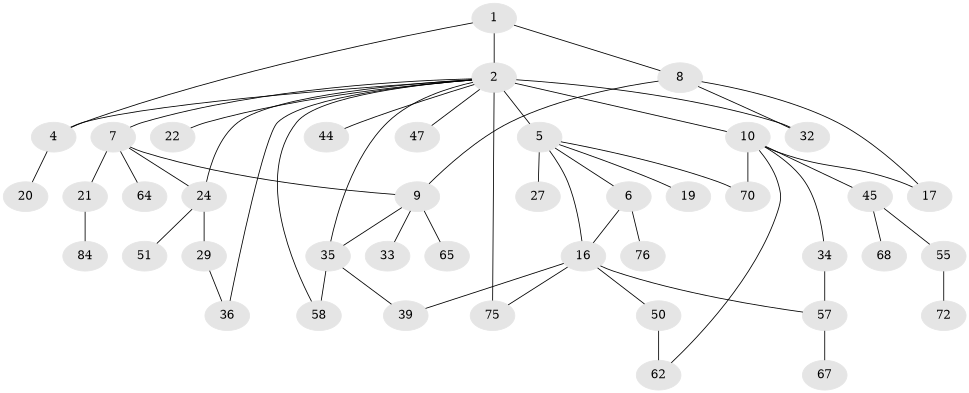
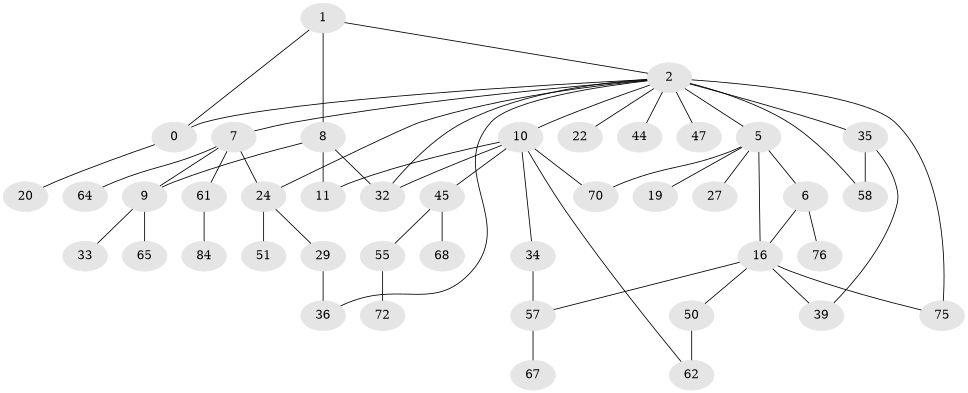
(54, 137) -> (174, 137)
none -> (451, 166)
(85, 197) -> (204, 197)
(930, 197) -> (323, 197)
(373, 226) -> none
